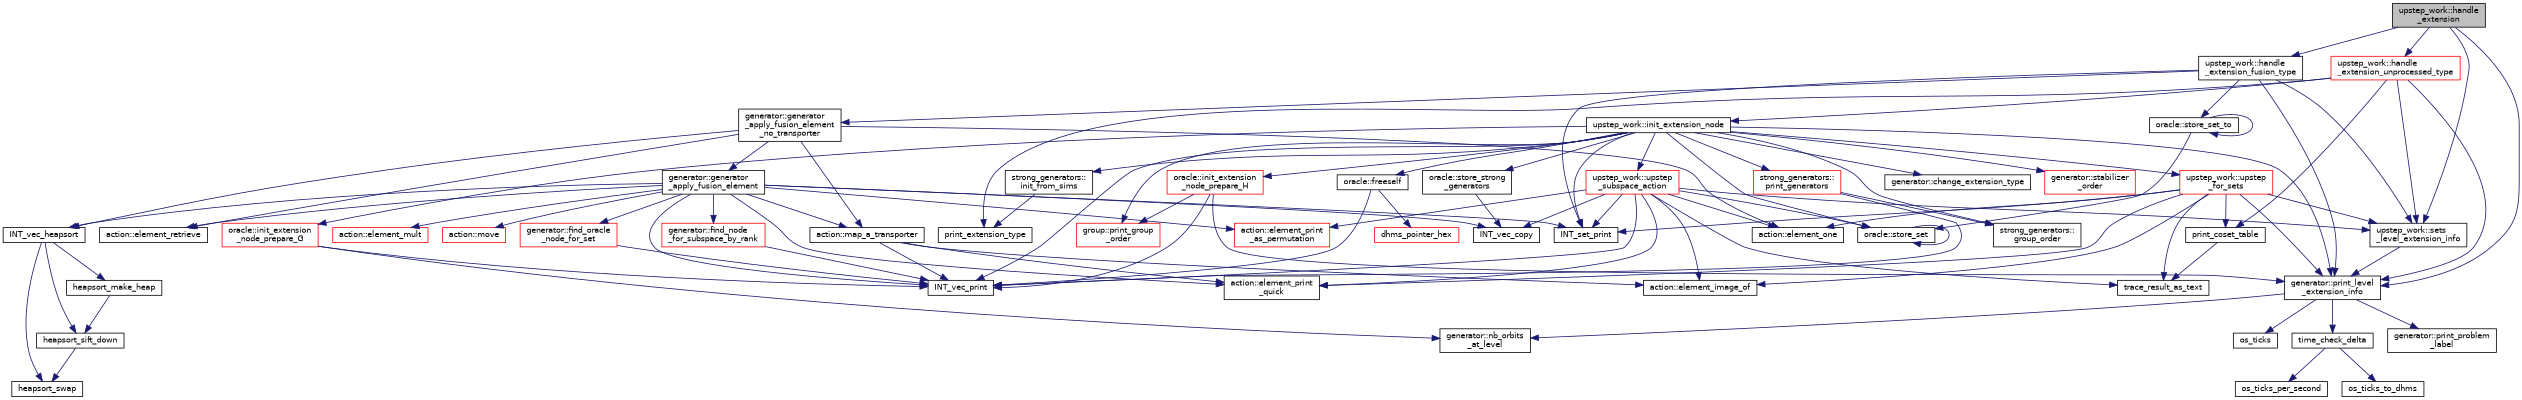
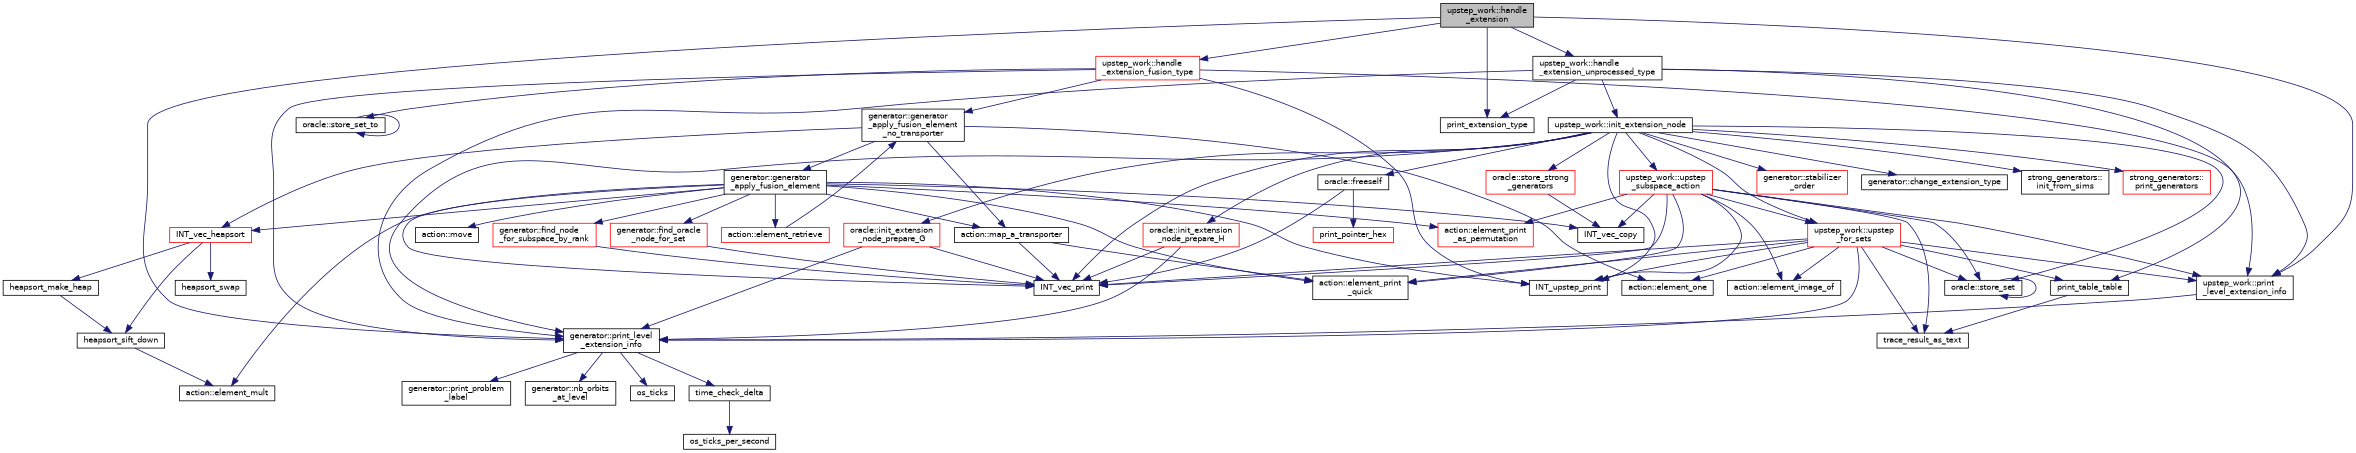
(2251, 68) -> (1148, 68)
(2396, 68) -> (1597, 68)
(468, 179) -> (837, 192)
(1467, 182) -> (1531, 182)
(1022, 205) -> (1487, 66)
(2082, 206) -> (1921, 262)
(1718, 210) -> (1756, 208)
(44, 235) -> (211, 235)
(154, 235) -> (775, 235)
(380, 235) -> (227, 393)
(474, 235) -> (447, 235)
(1118, 235) -> none
(1417, 235) -> (1353, 235)
(1586, 235) -> (1568, 288)
(2037, 235) -> none
(2225, 235) -> (2090, 288)
(2418, 235) -> (2245, 288)
(1194, 266) -> none
(1553, 272) -> (1458, 262)
(874, 306) -> (756, 286)
(66, 361) -> (170, 365)
(2383, 389) -> none
